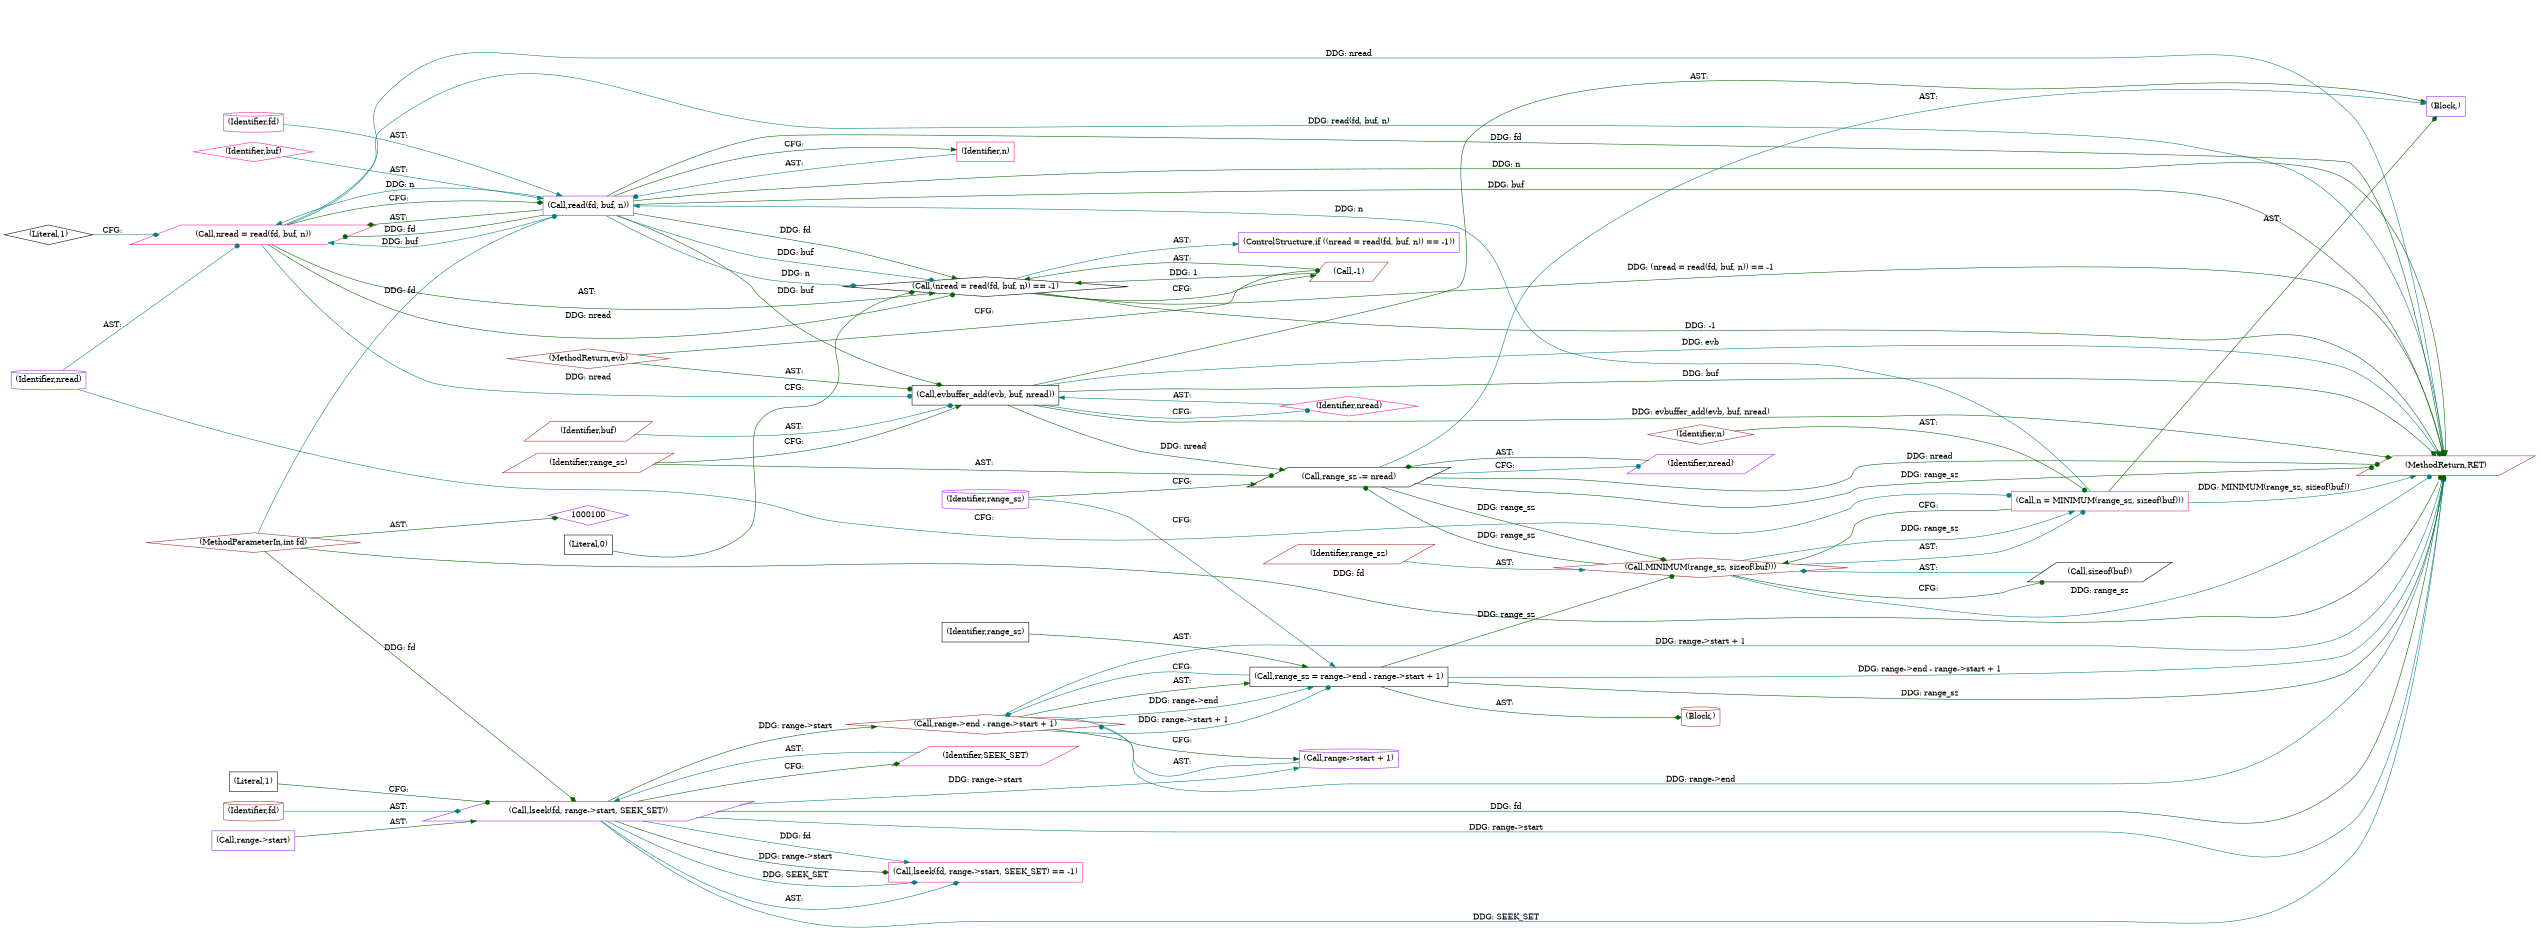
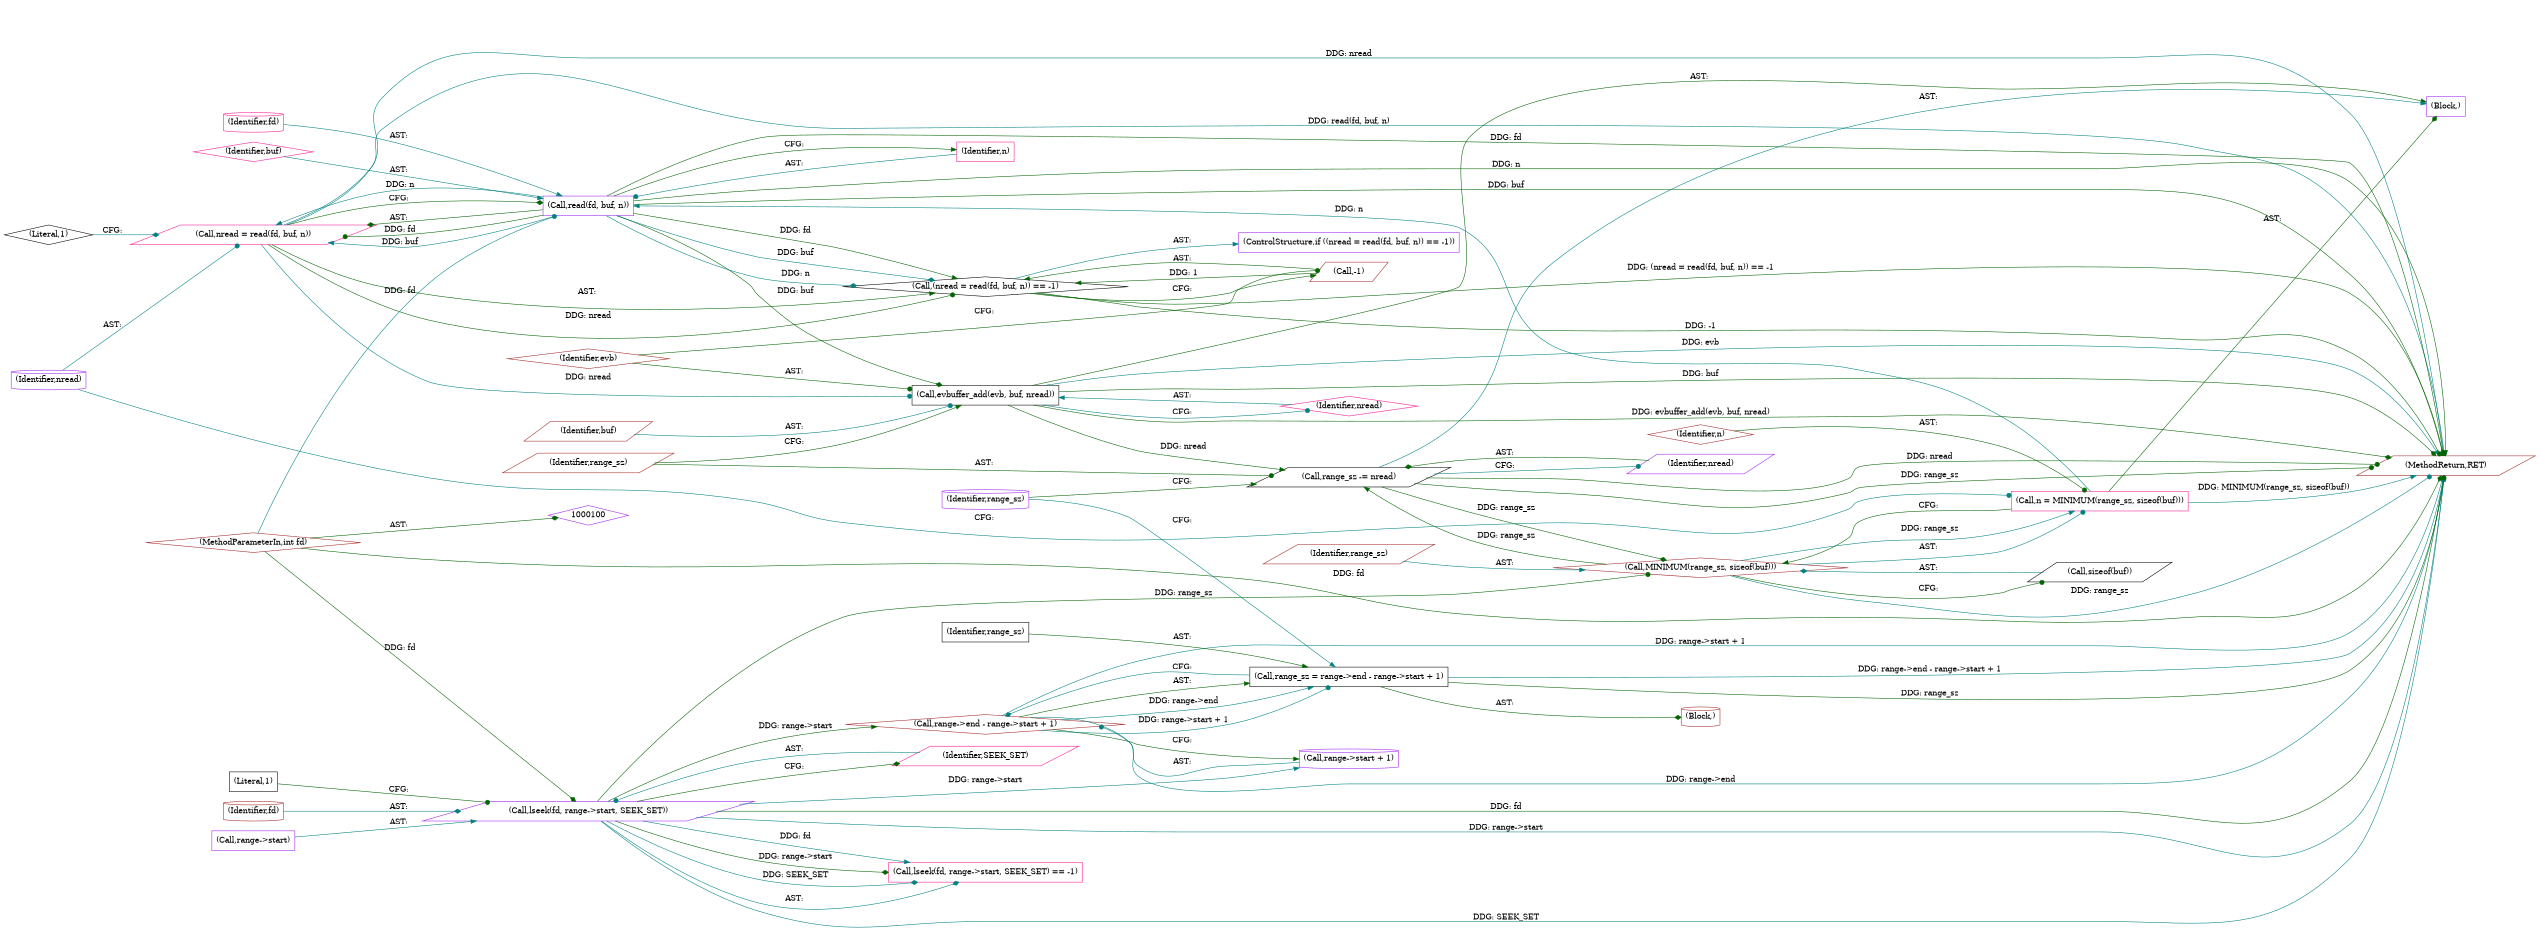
(588, 359) -> (588, 359)
(1482, 544) -> (1482, 544)
(588, 545) -> none
(1399, 606) -> (1399, 606)
(1525, 622) -> (1090, 600)
(767, 759) -> (767, 759)
(383, 829) -> (383, 829)
